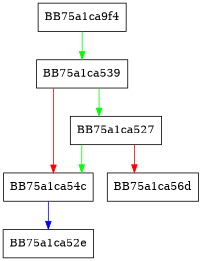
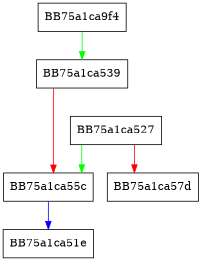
(99, 98) -> none
(48, 187) -> (48, 187)
(153, 187) -> (153, 187)
(48, 244) -> (48, 244)
